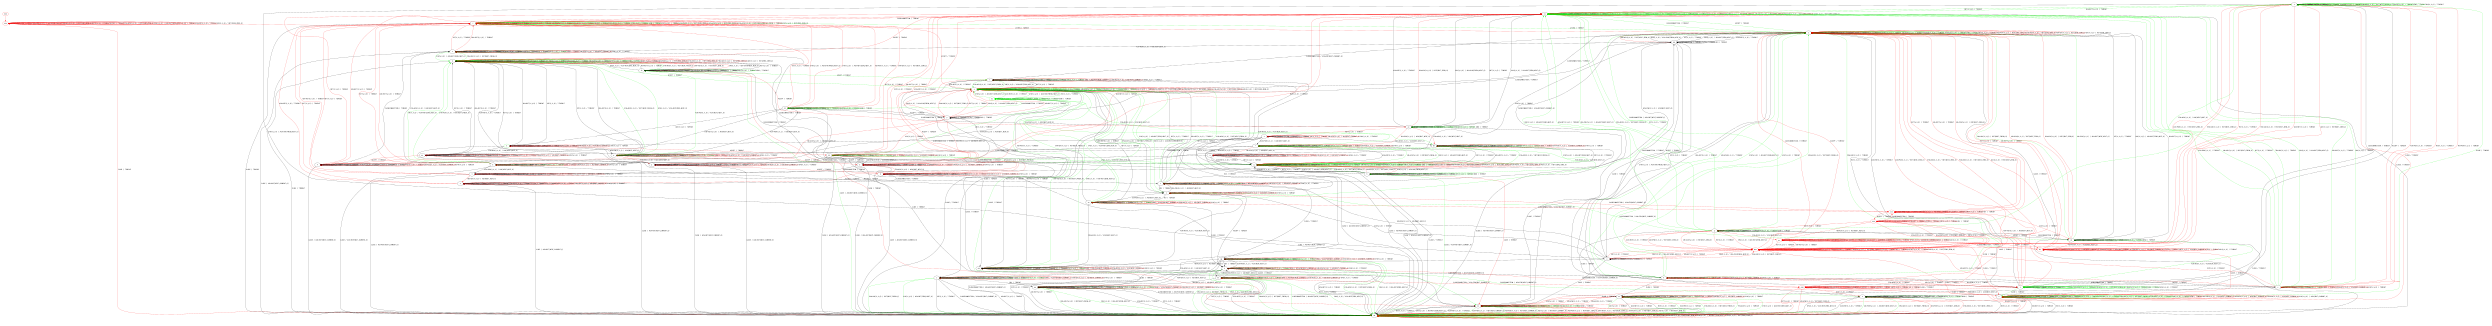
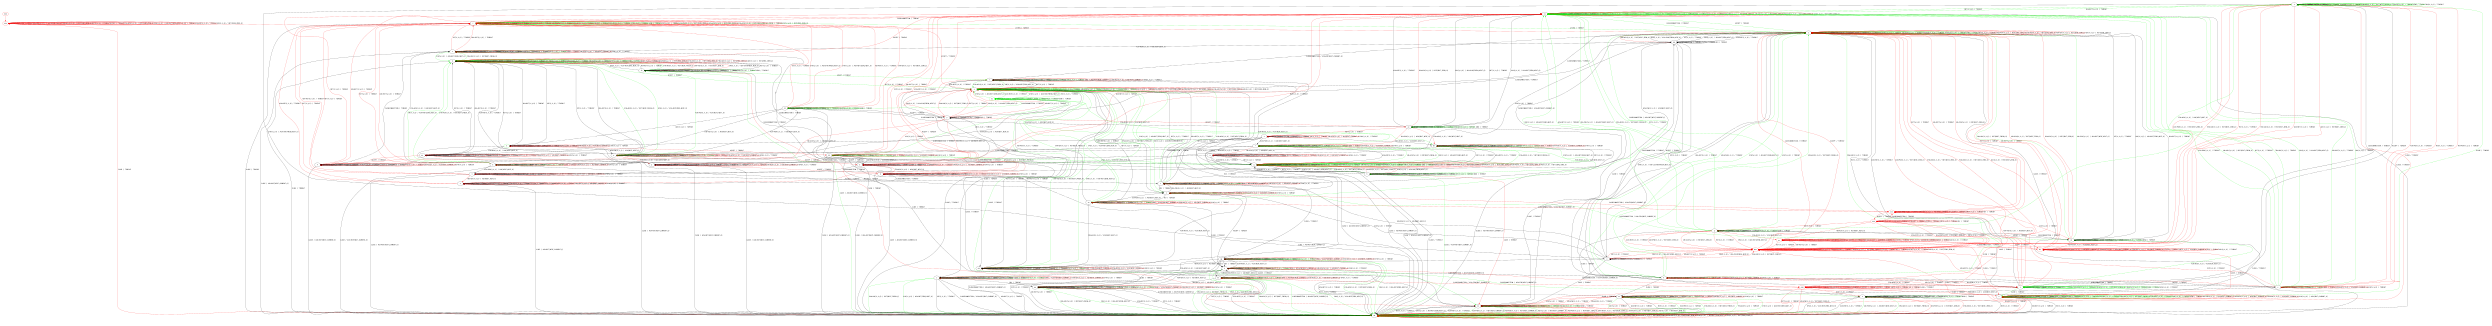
(995, 124) -> (1177, 122)
(1654, 165) -> (1654, 165)
